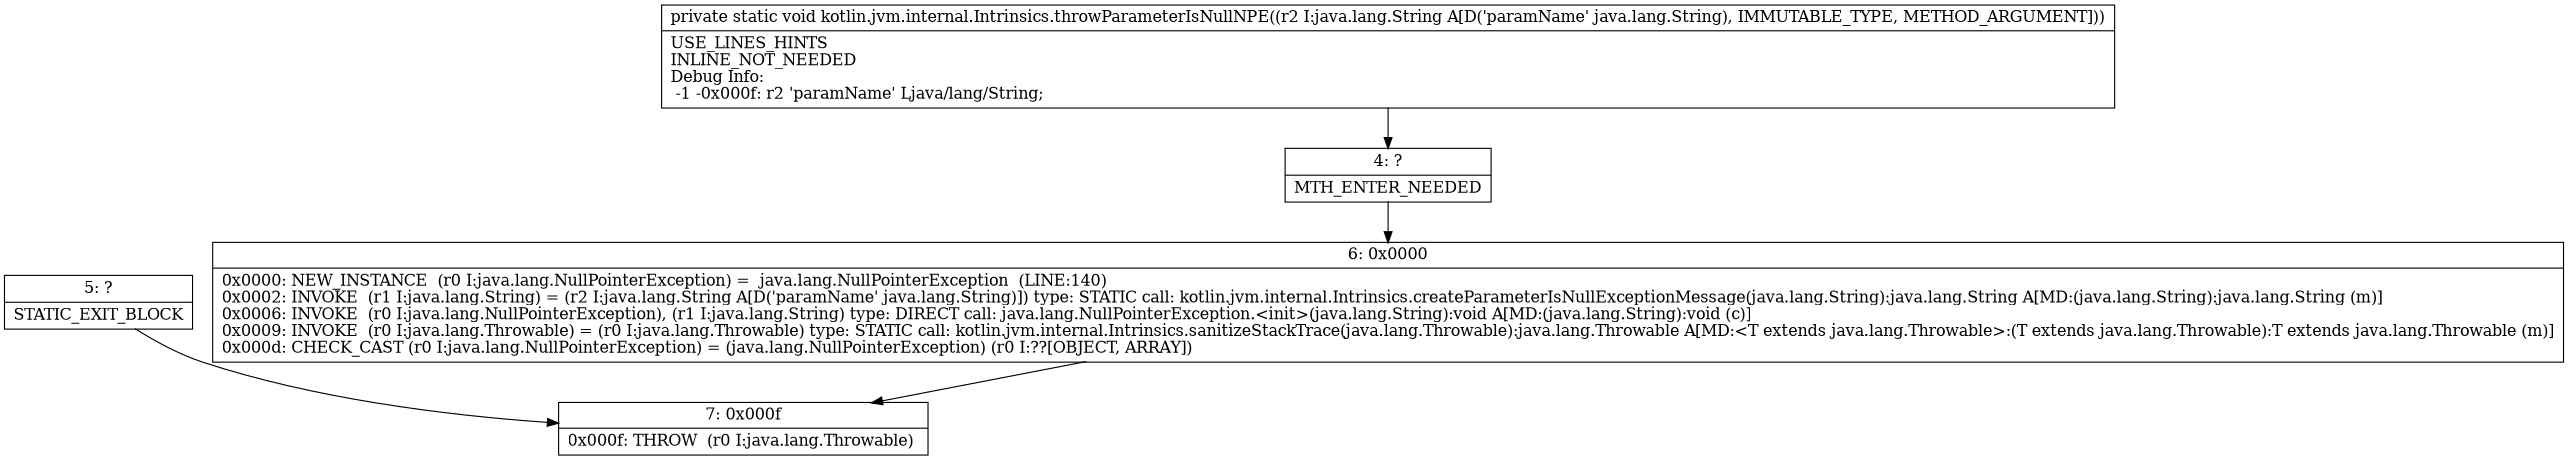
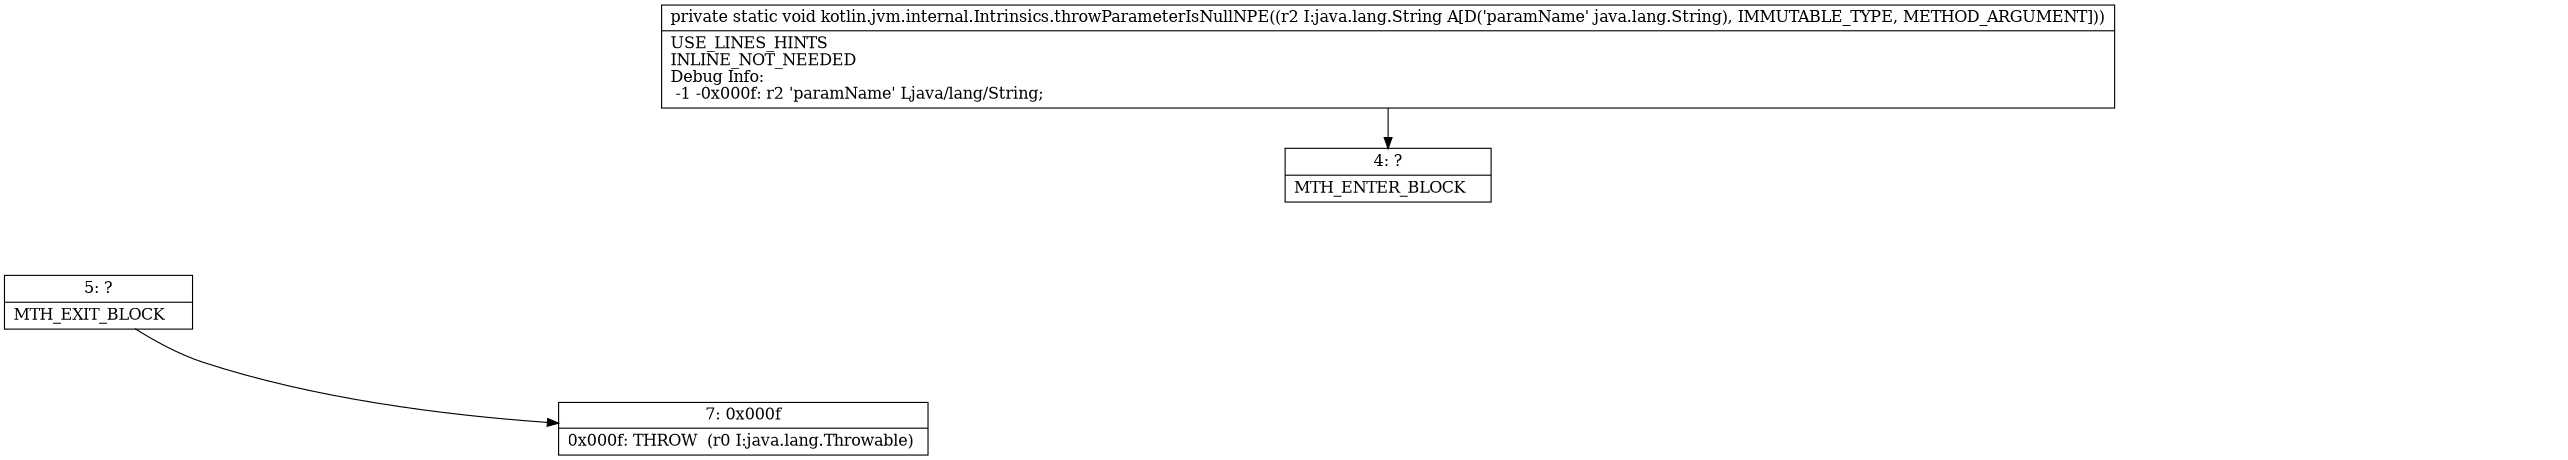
(1388, 188) -> (1380, 188)
(1388, 302) -> none
(99, 315) -> (90, 315)
